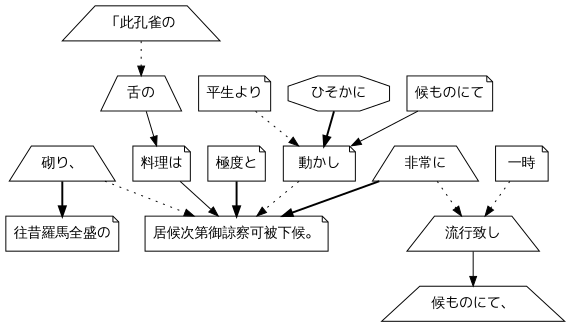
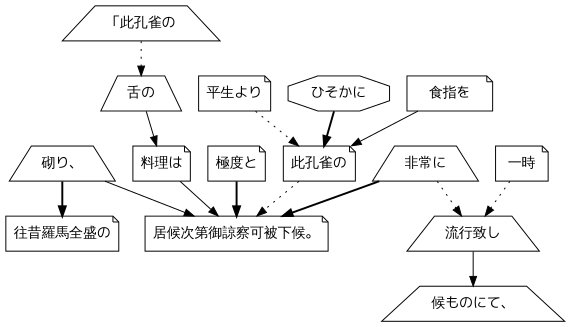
(450, 93) -> (450, 93)
(319, 164) -> (319, 164)
(145, 197) -> (145, 197)
